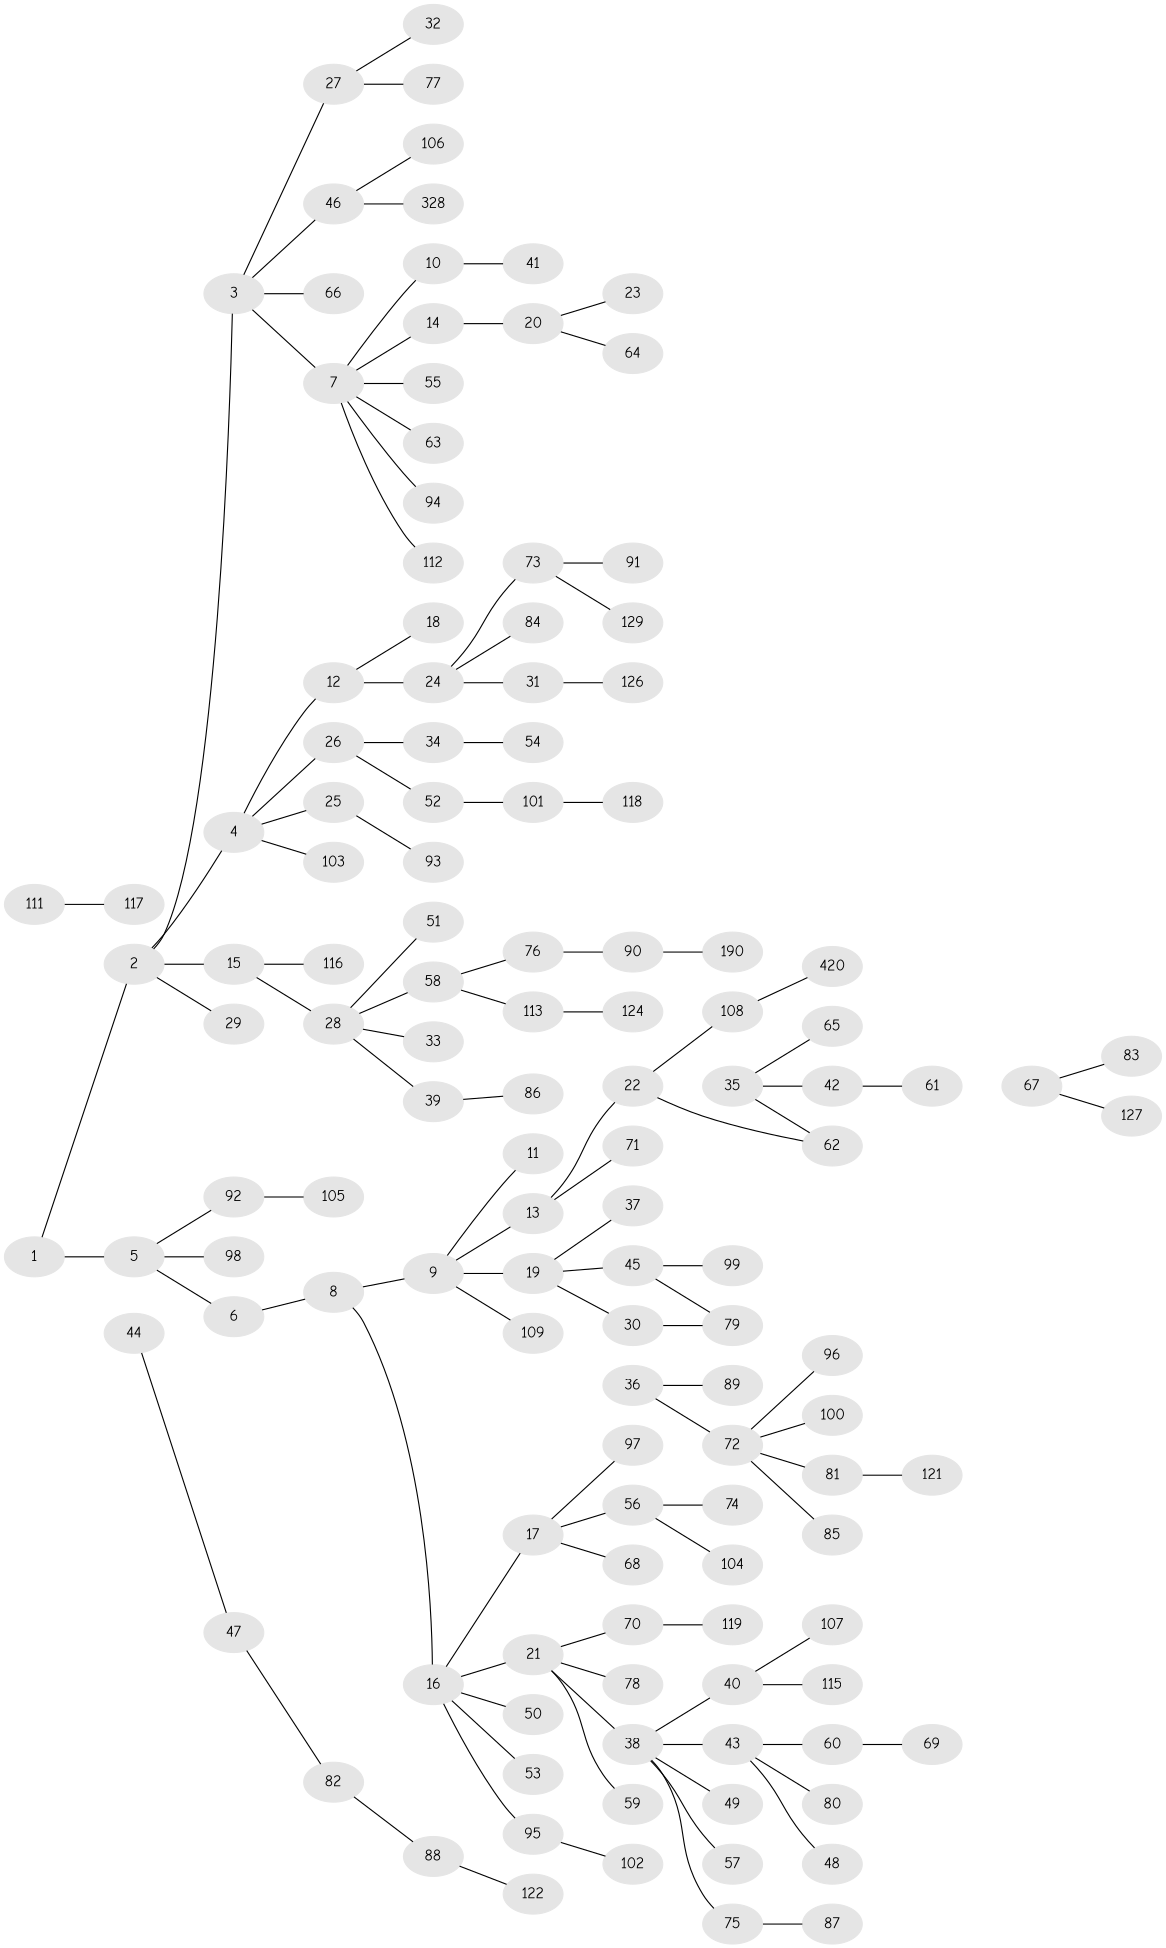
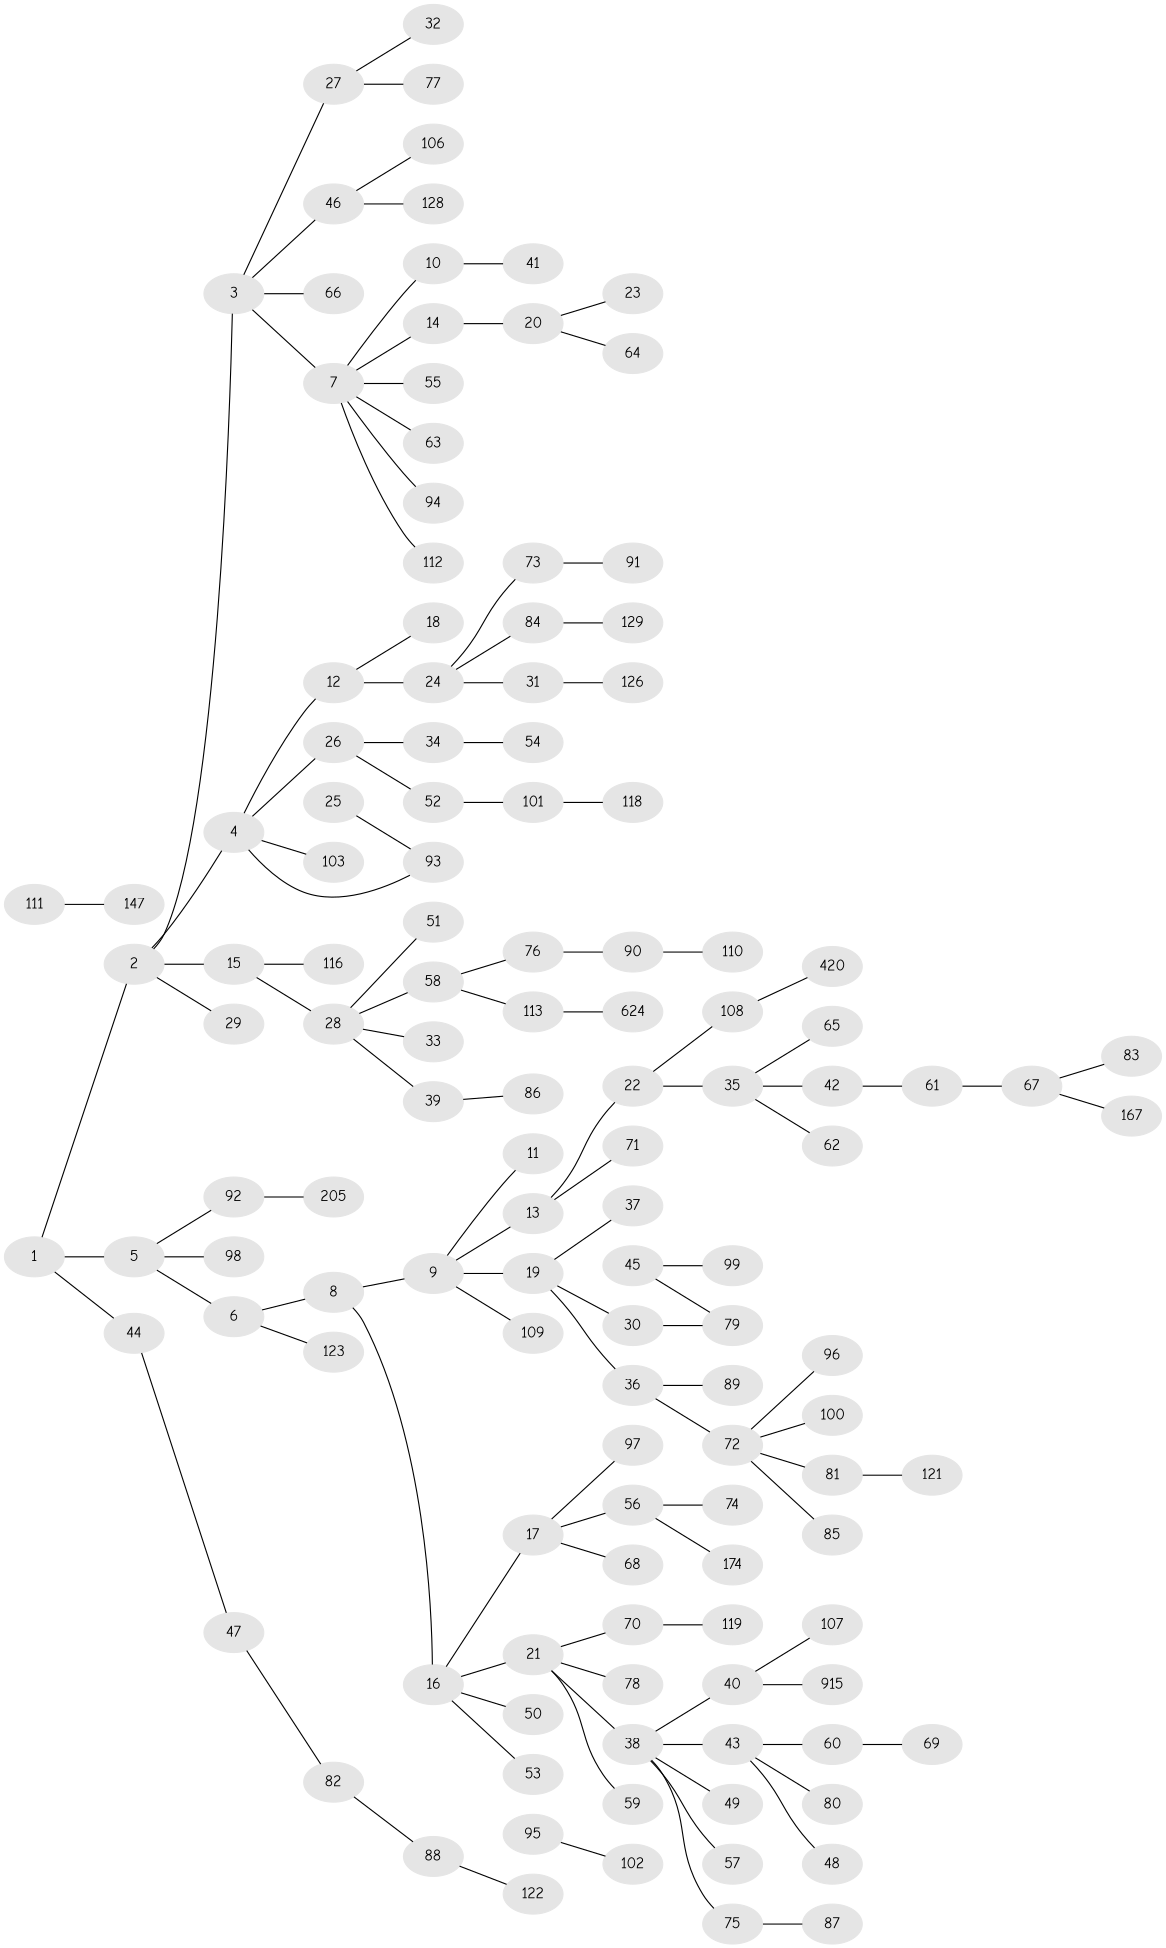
(433, 204) -> (433, 204)
(583, 593) -> (583, 623)
(284, 817) -> (323, 896)
(134, 904) -> (134, 904)
(733, 952) -> (733, 952)
(633, 1012) -> (633, 1012)
none -> (982, 1086)
(1132, 1116) -> (1132, 1116)
(729, 1124) -> (683, 1086)
(334, 1197) -> (334, 1197)
(583, 1270) -> (583, 1329)
none -> (84, 1295)
none -> (334, 1352)
(733, 1565) -> (733, 1565)
(832, 1685) -> (832, 1685)
(476, 1763) -> none
